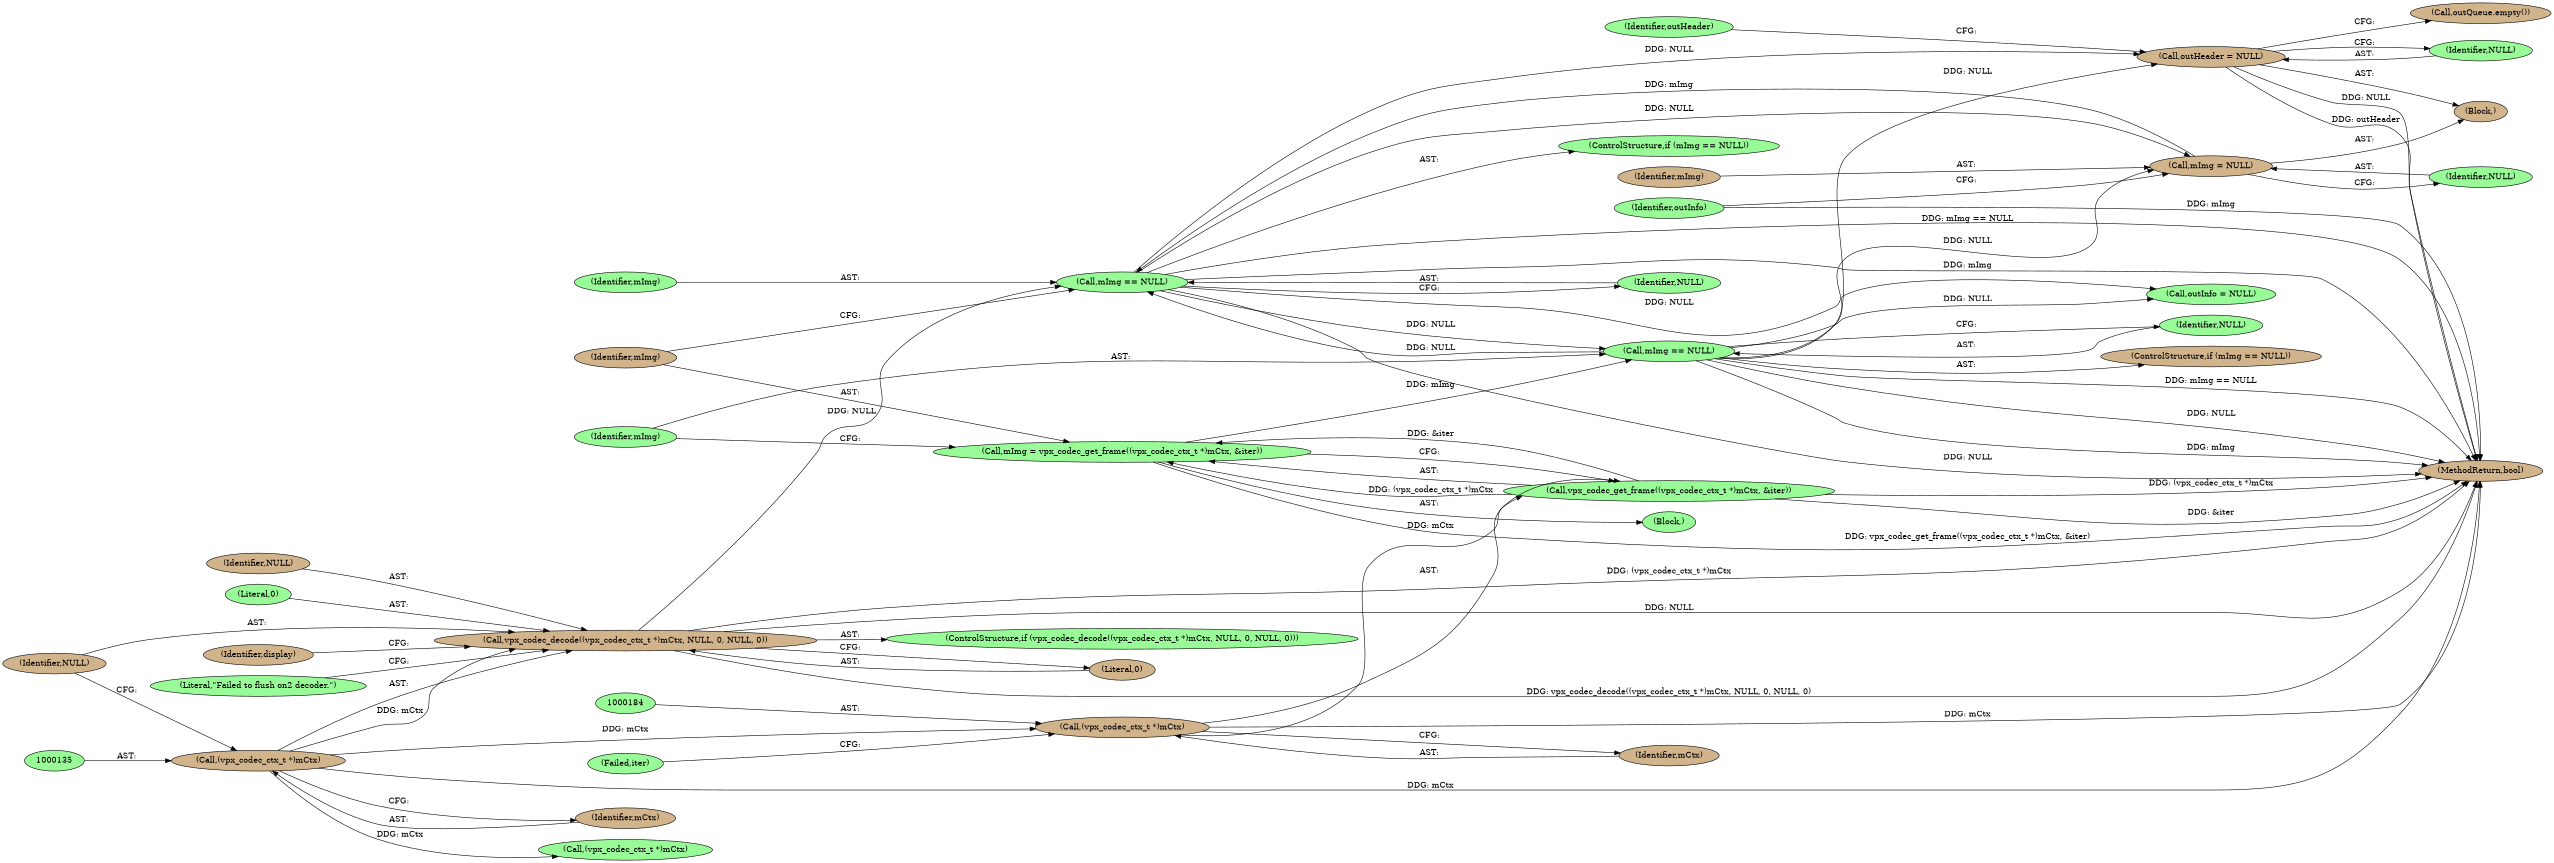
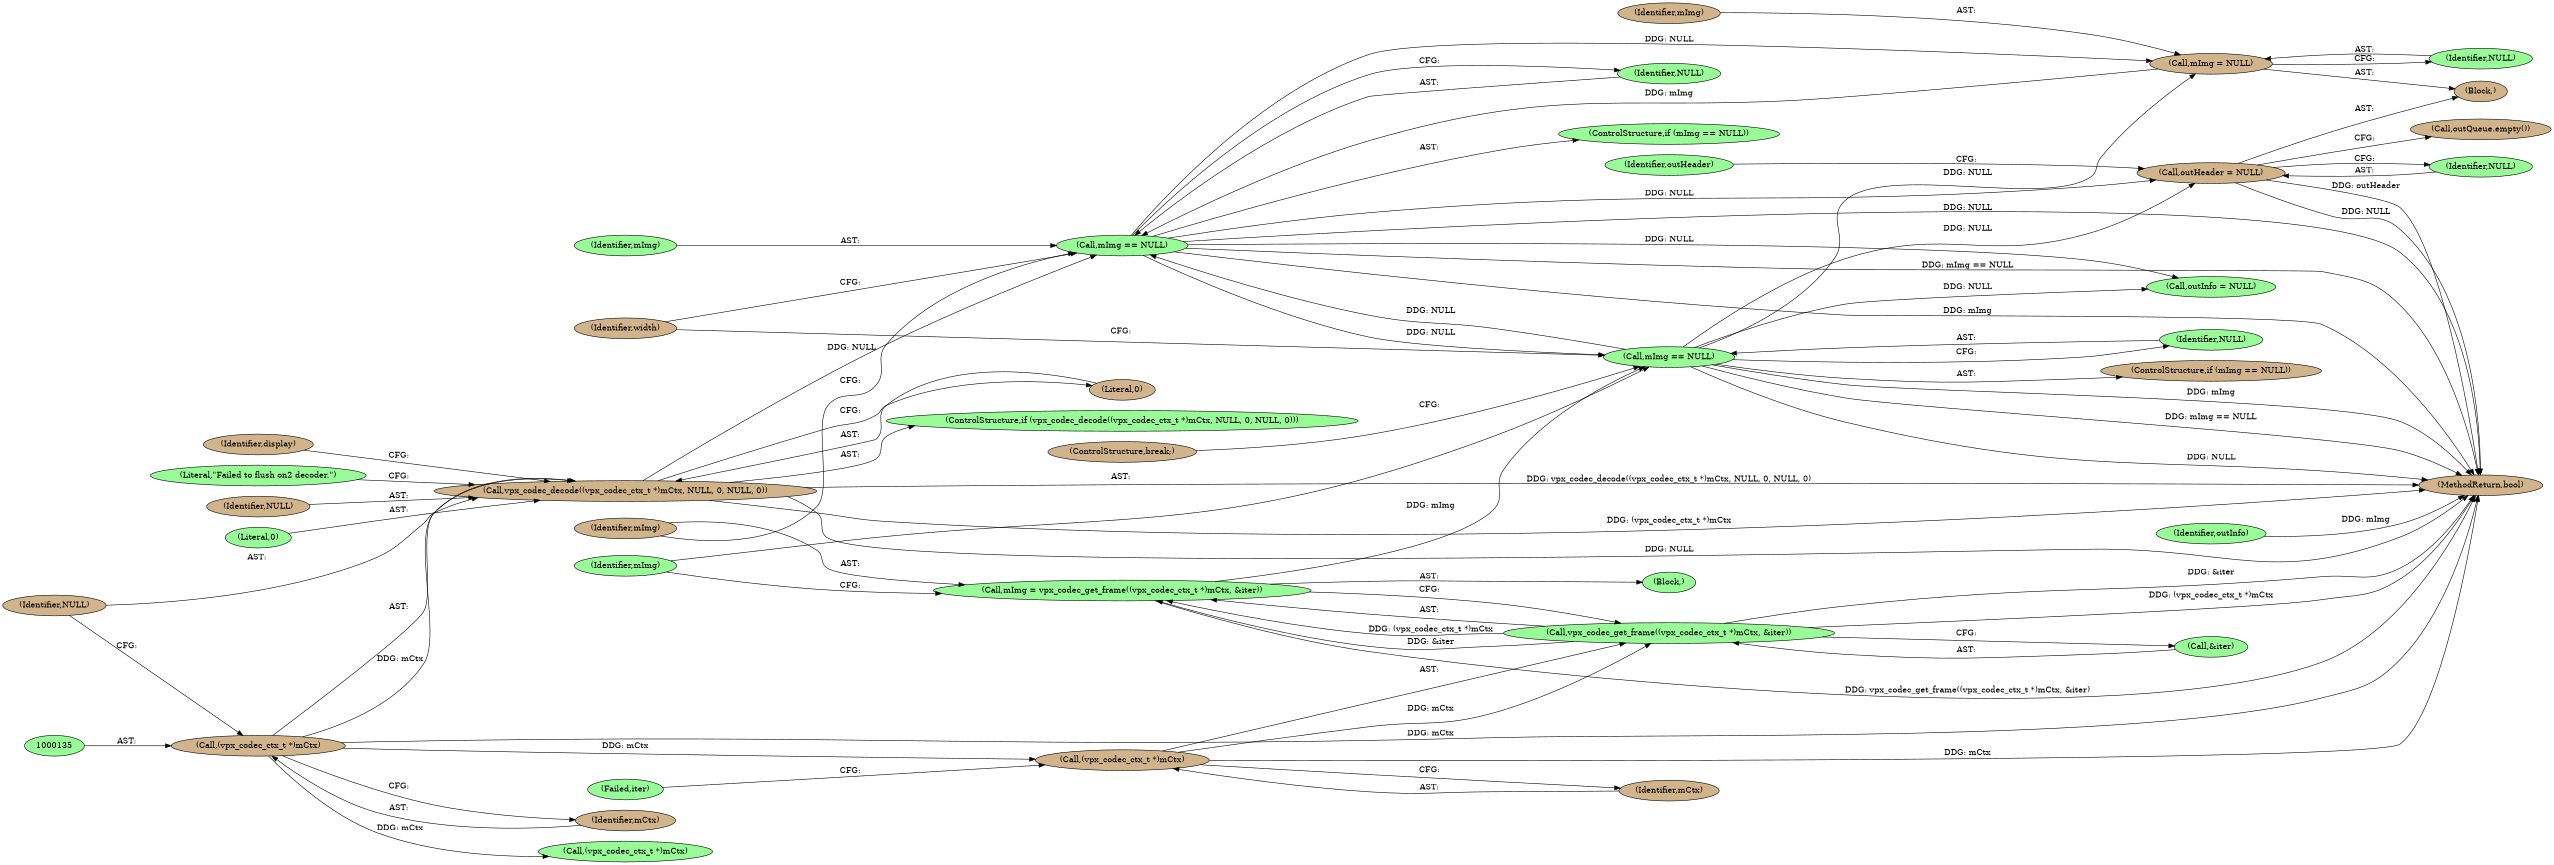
(1943, 195) -> none
none -> (625, 328)
none -> (1122, 452)
none -> (2211, 647)
(625, 703) -> none
